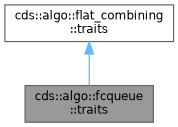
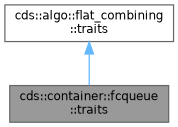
(89, 104) -> (89, 104)
